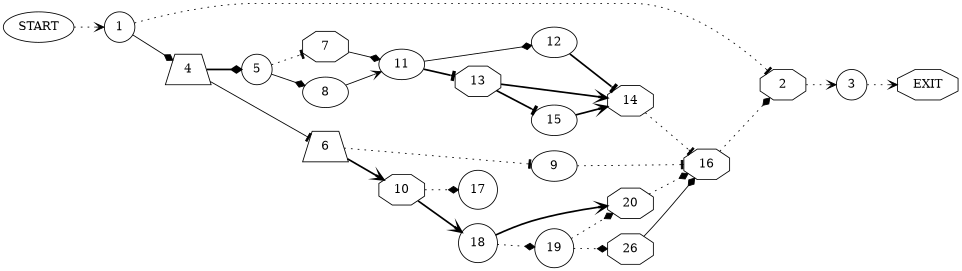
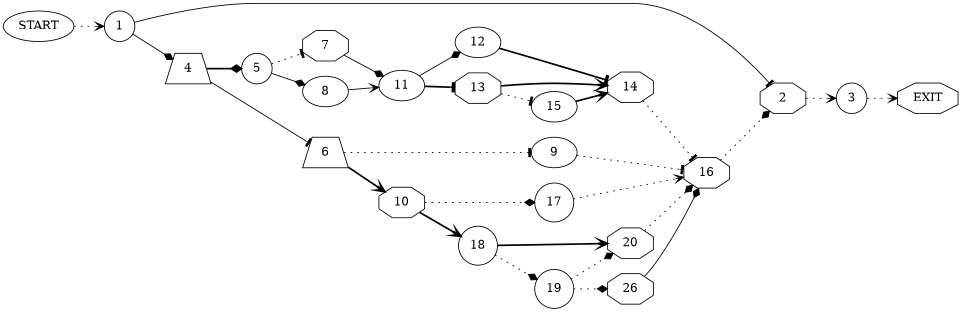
(458, 3) -> (463, 3)
(514, 100) -> (515, 97)
none -> (624, 189)
